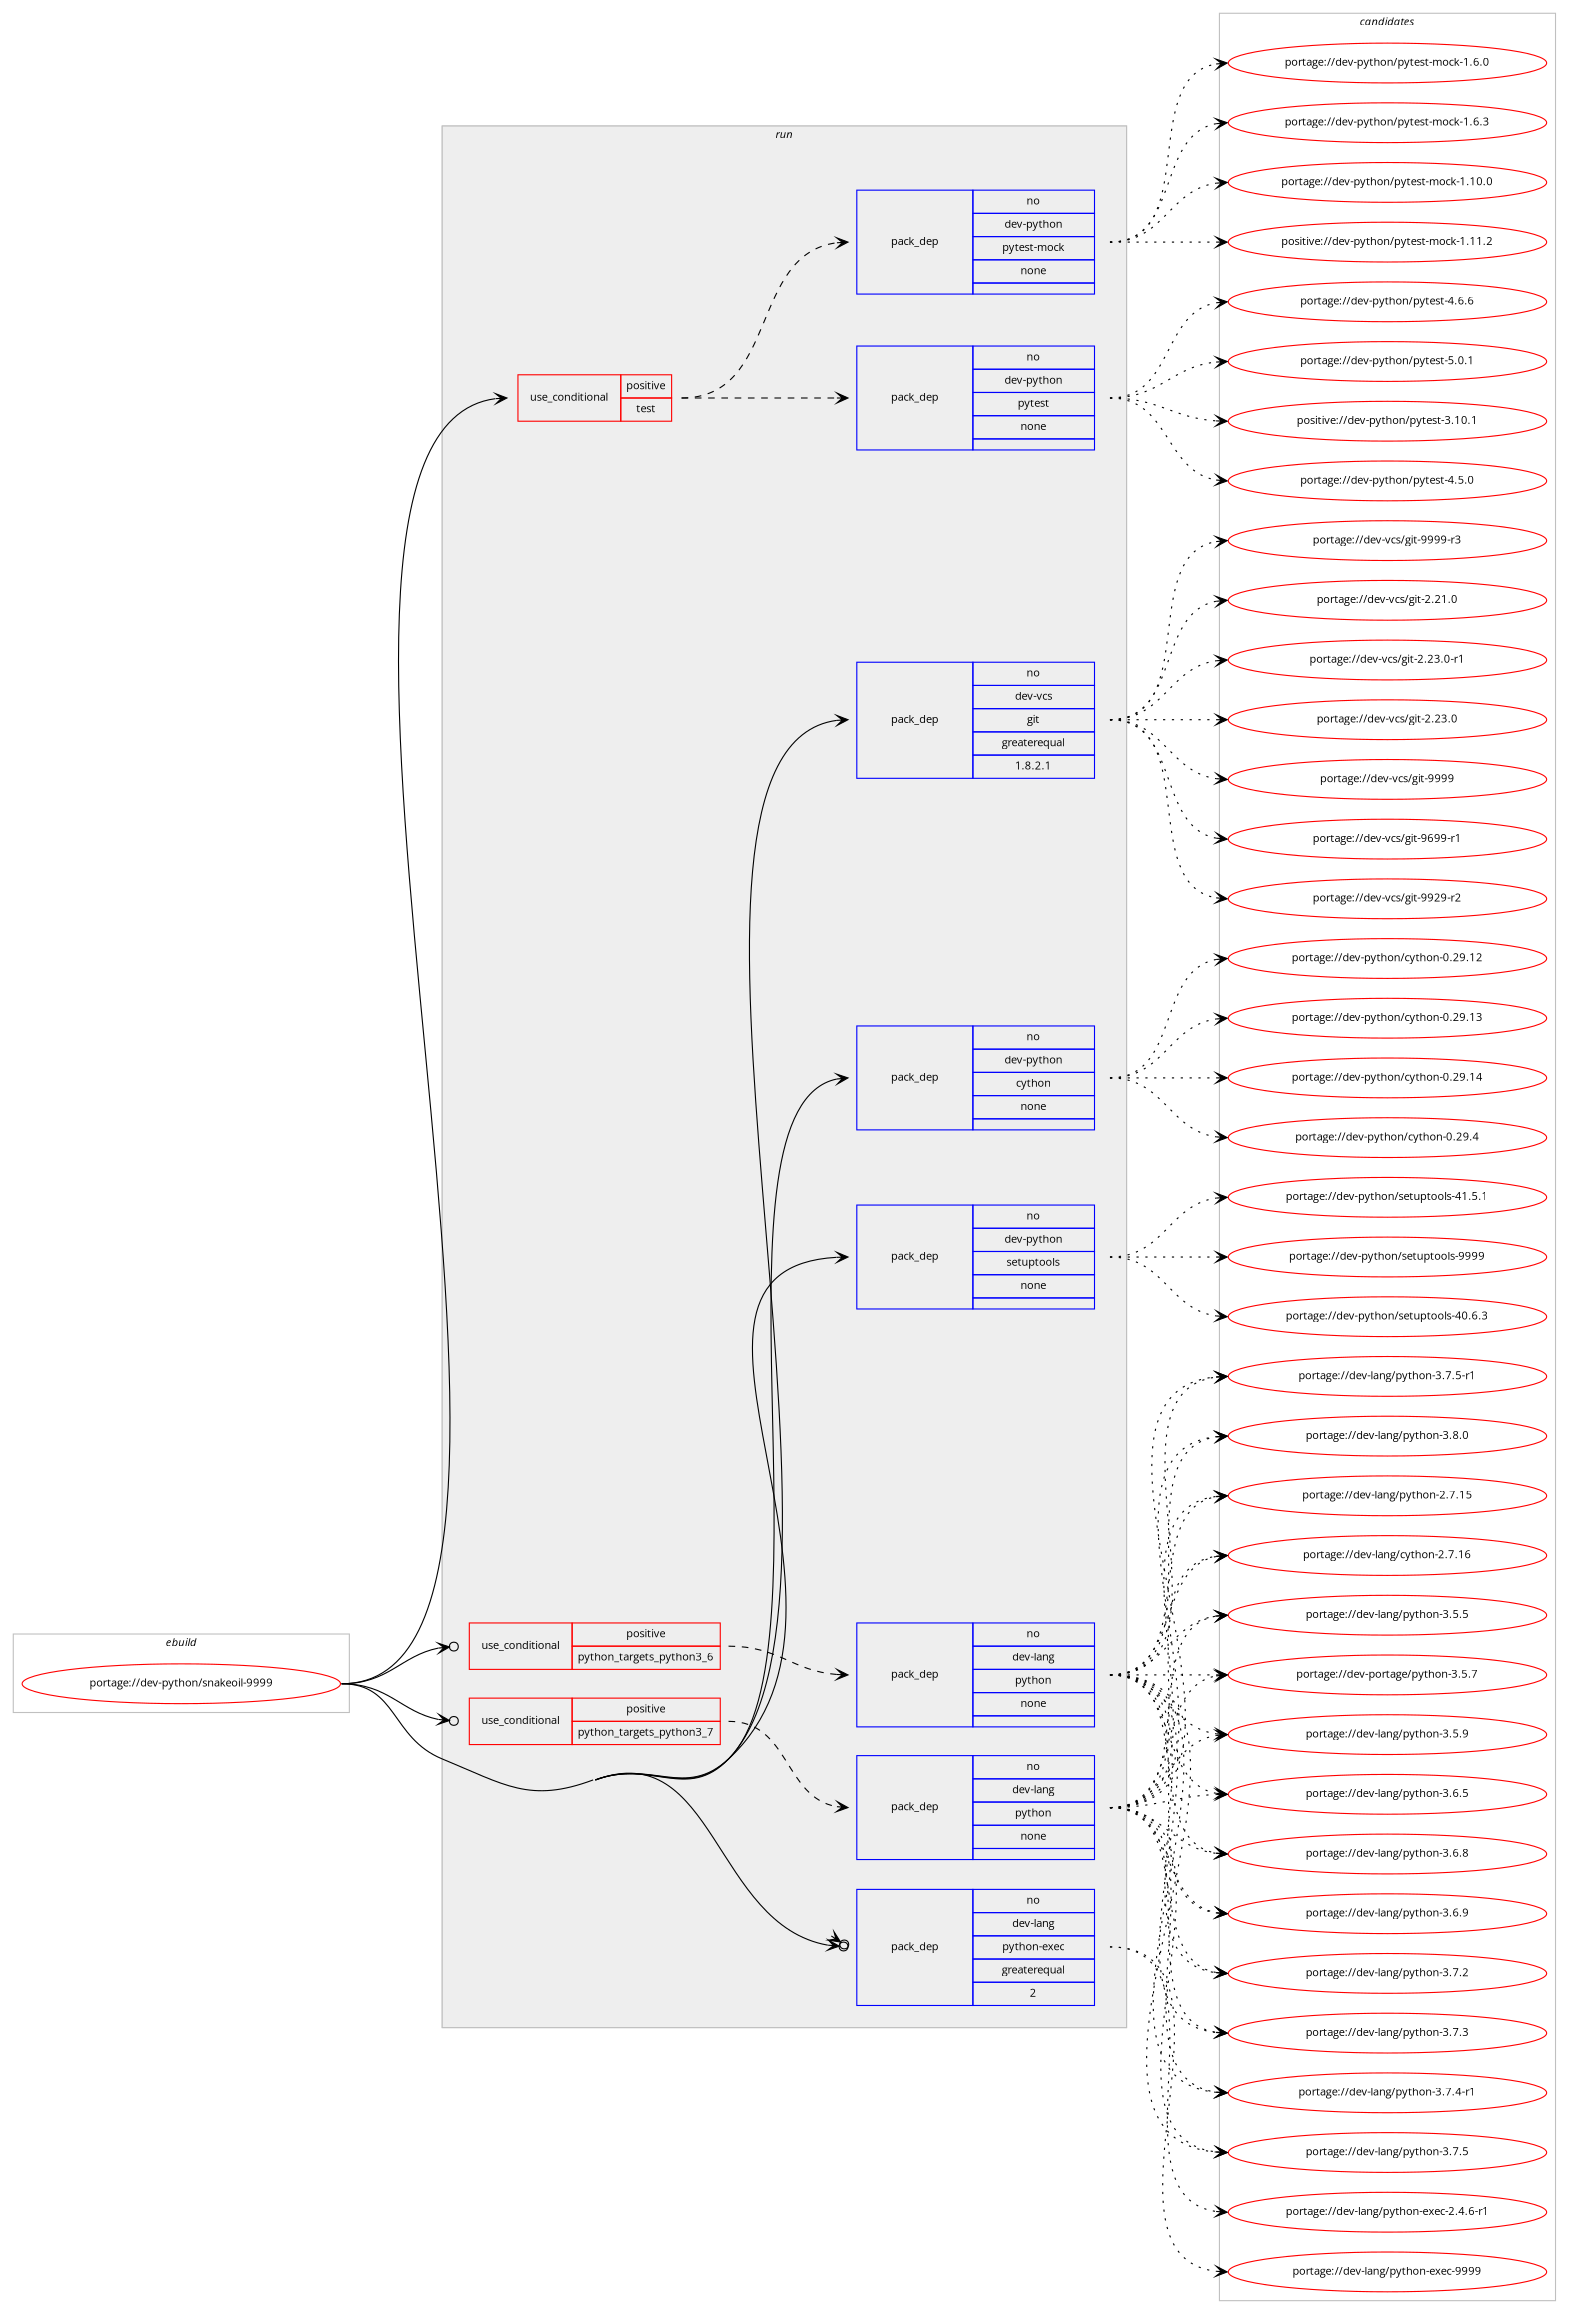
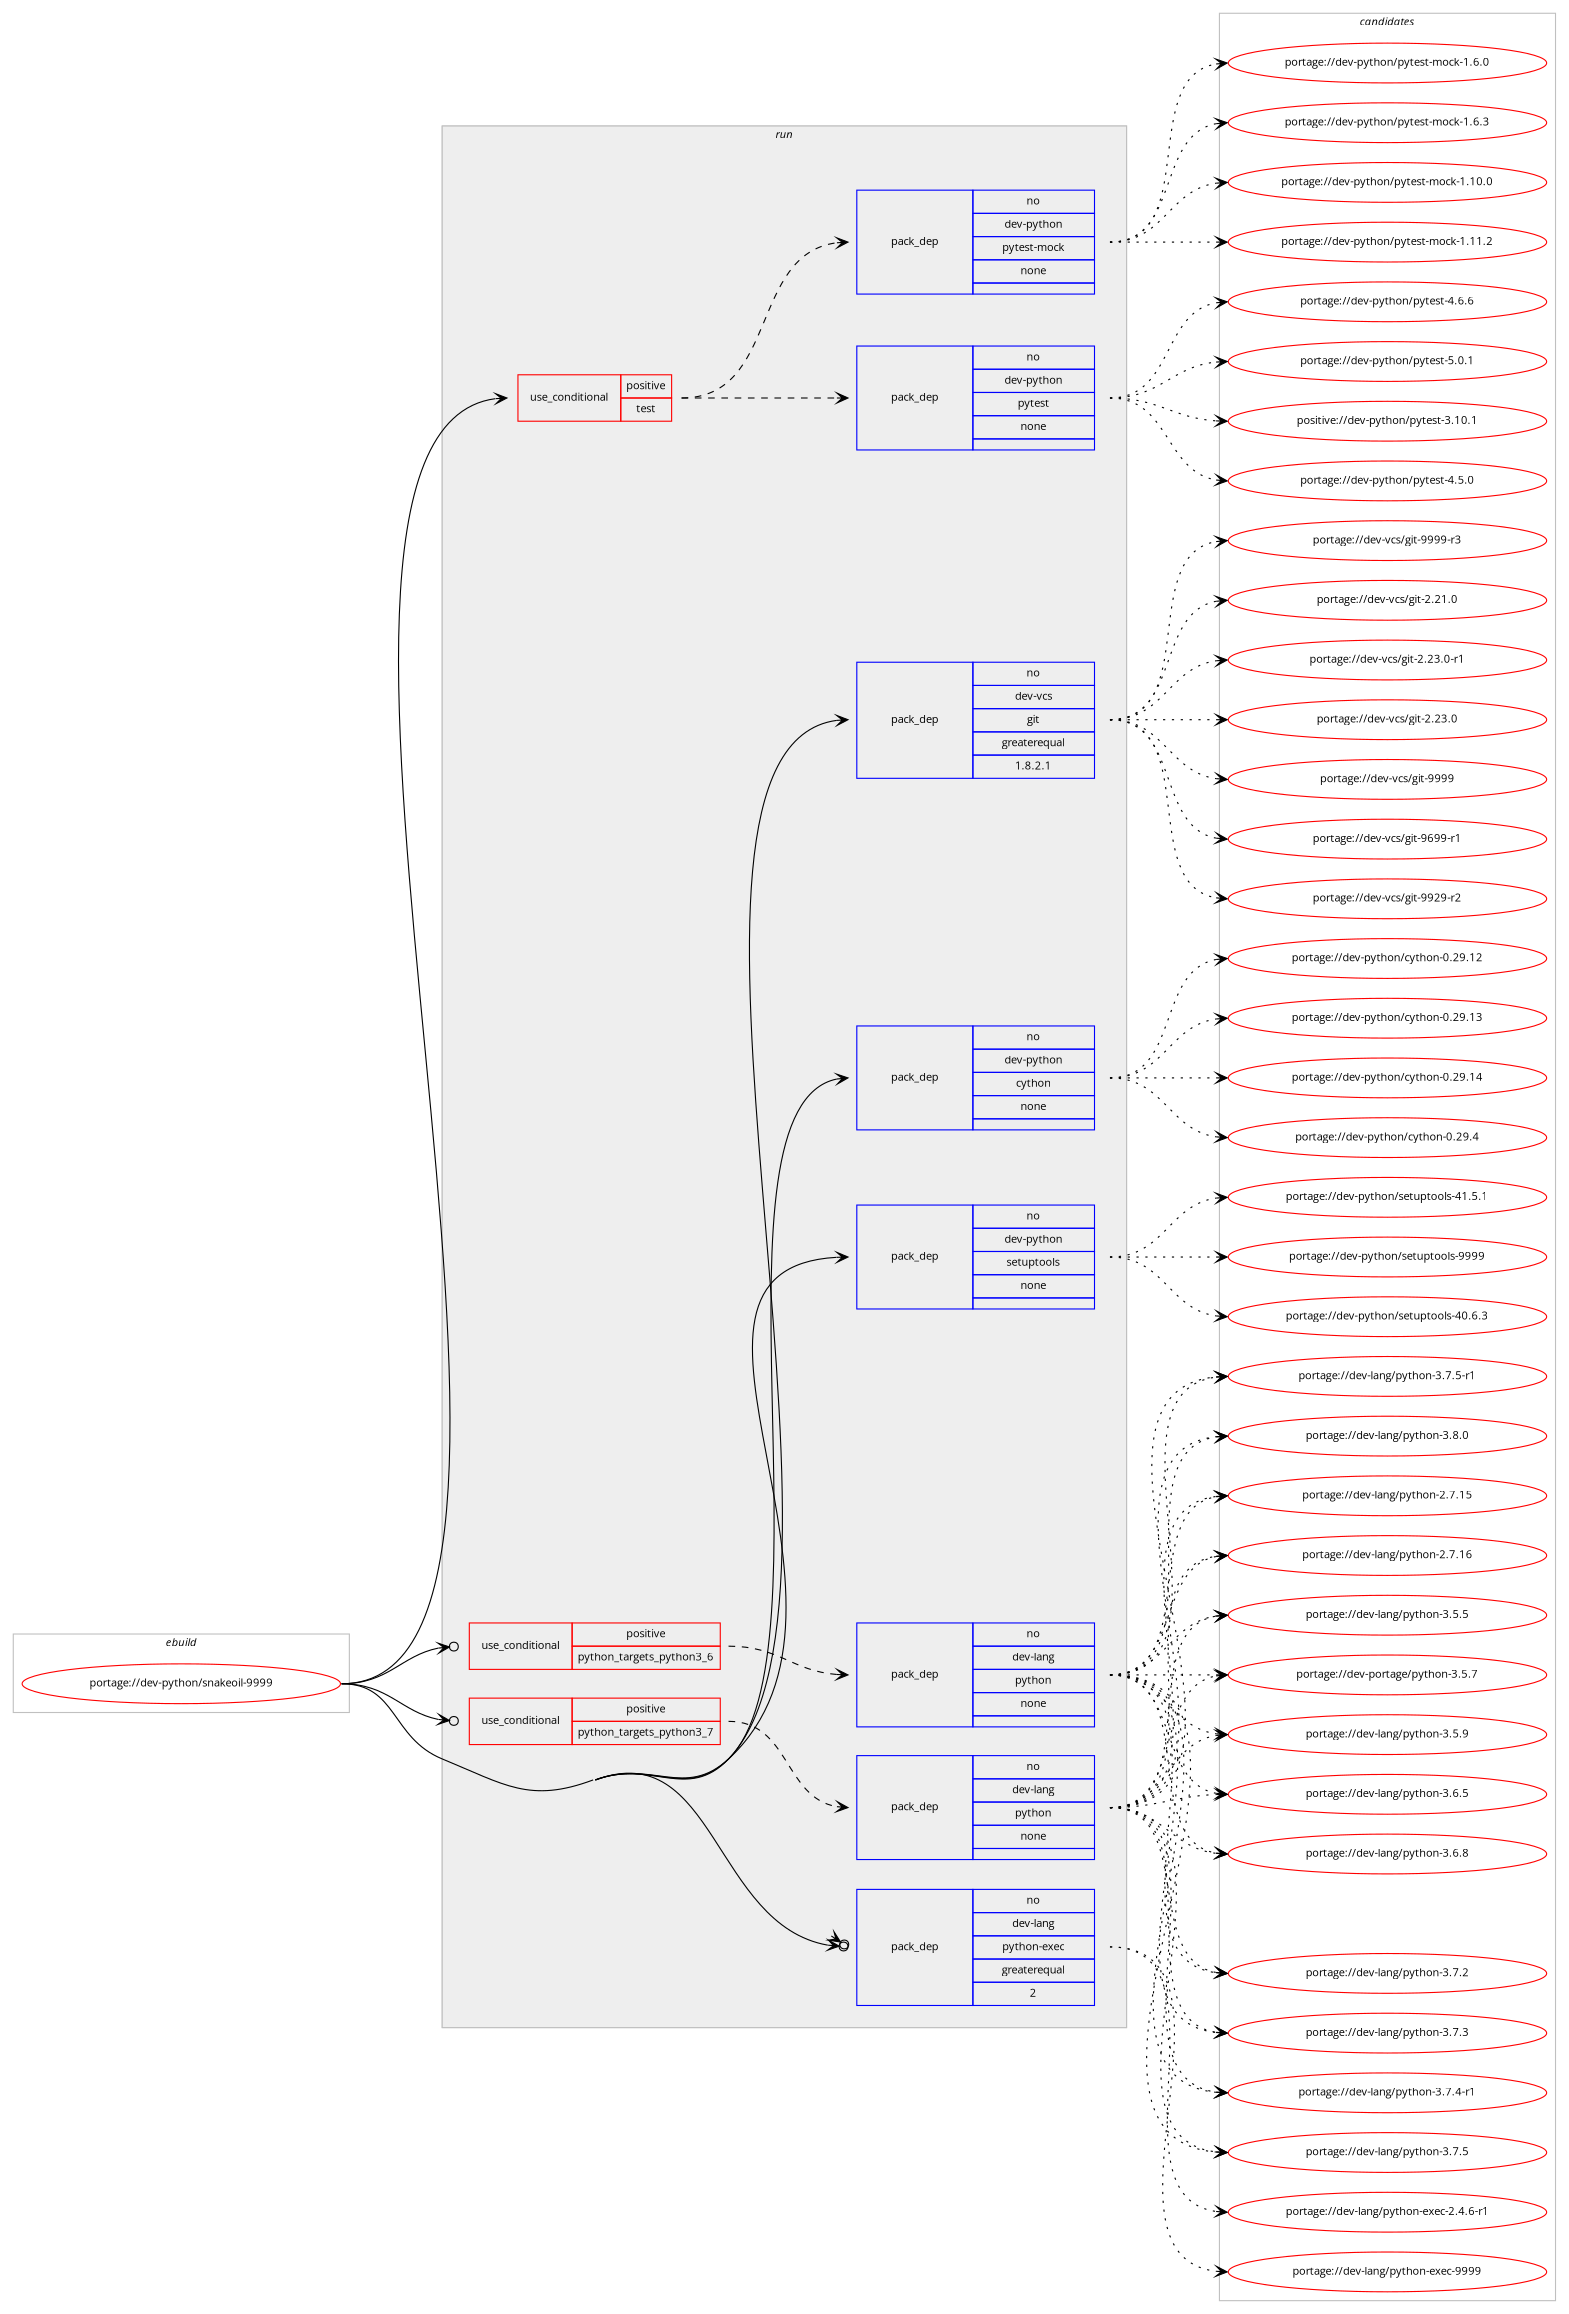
(1387, 242) -> (1387, 242)
(1387, 1556) -> (1387, 1556)
(1387, 1914) -> none
